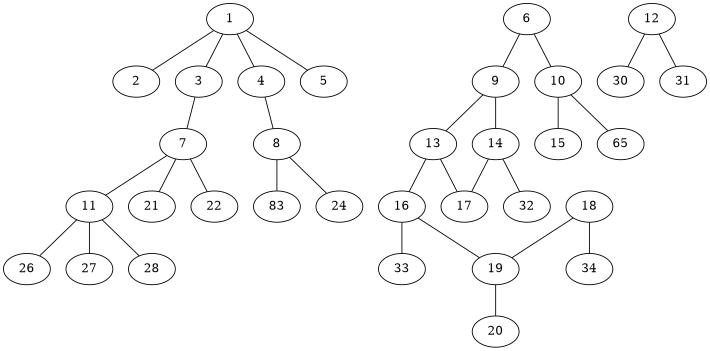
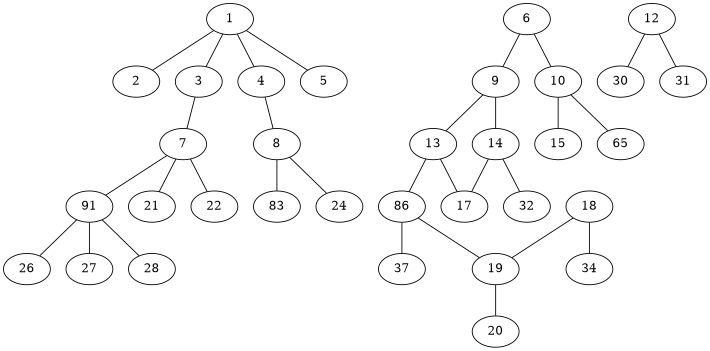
(89, 207) -> (89, 207)
(402, 207) -> (402, 207)
(402, 269) -> (402, 269)
